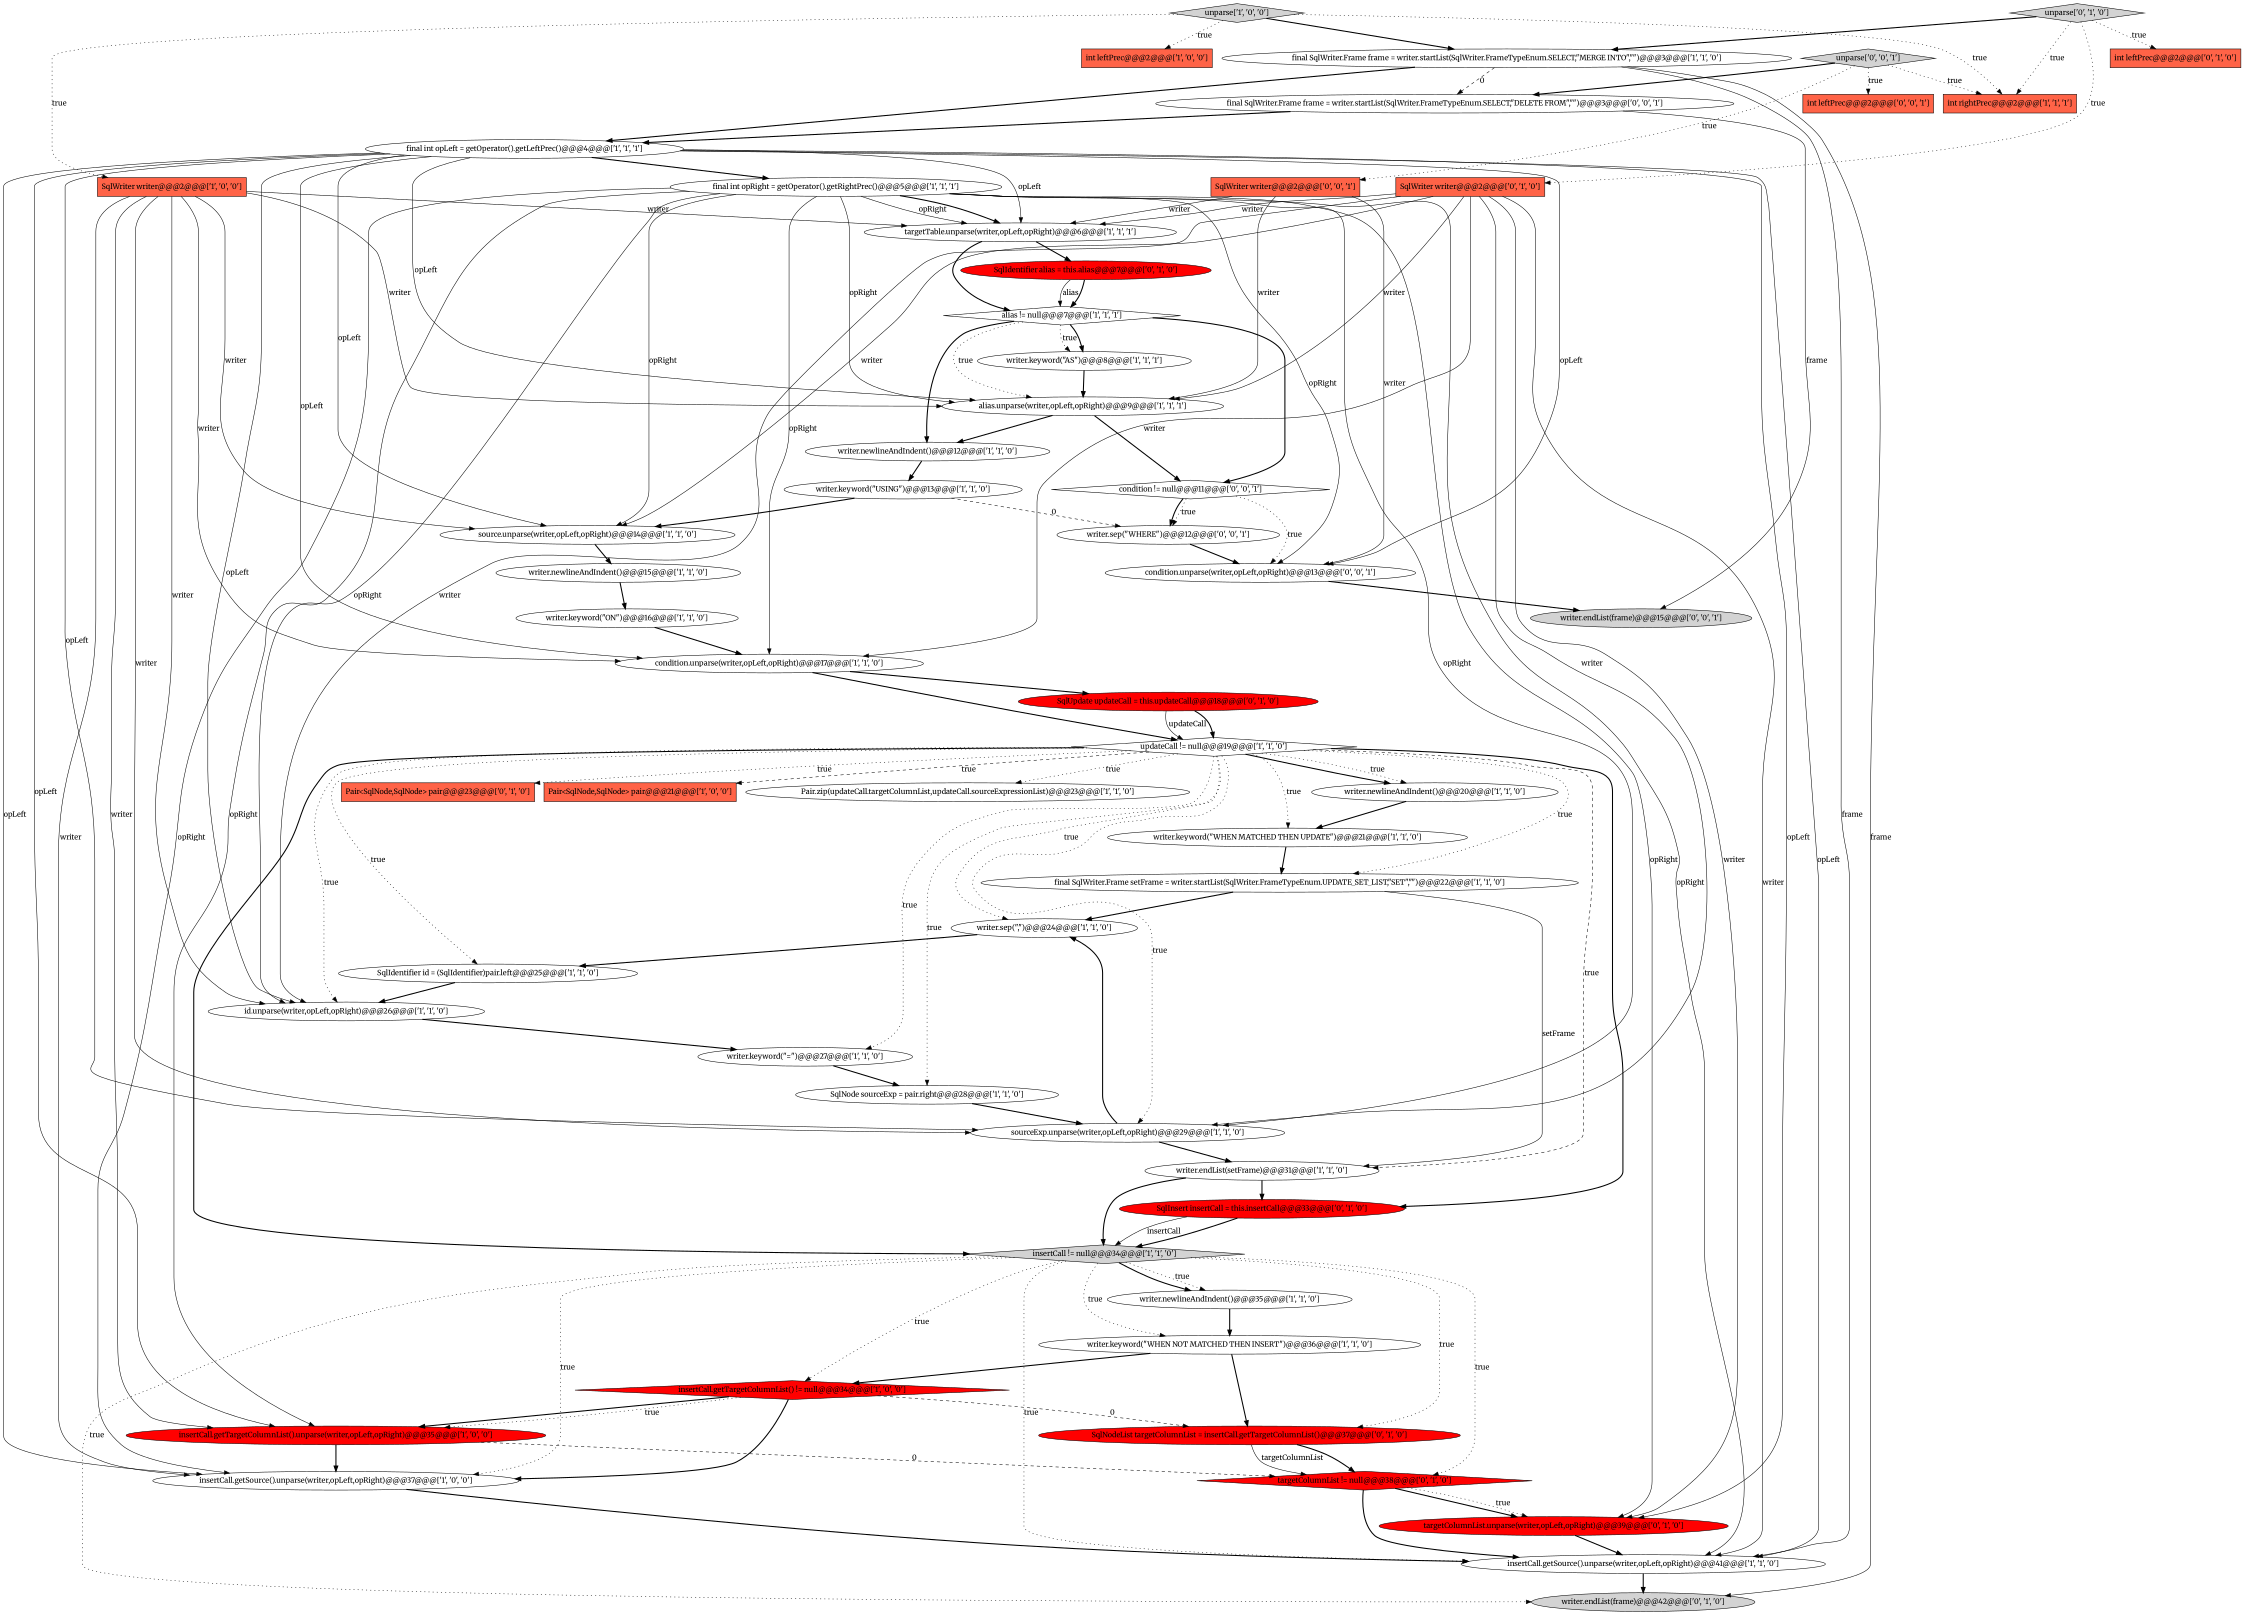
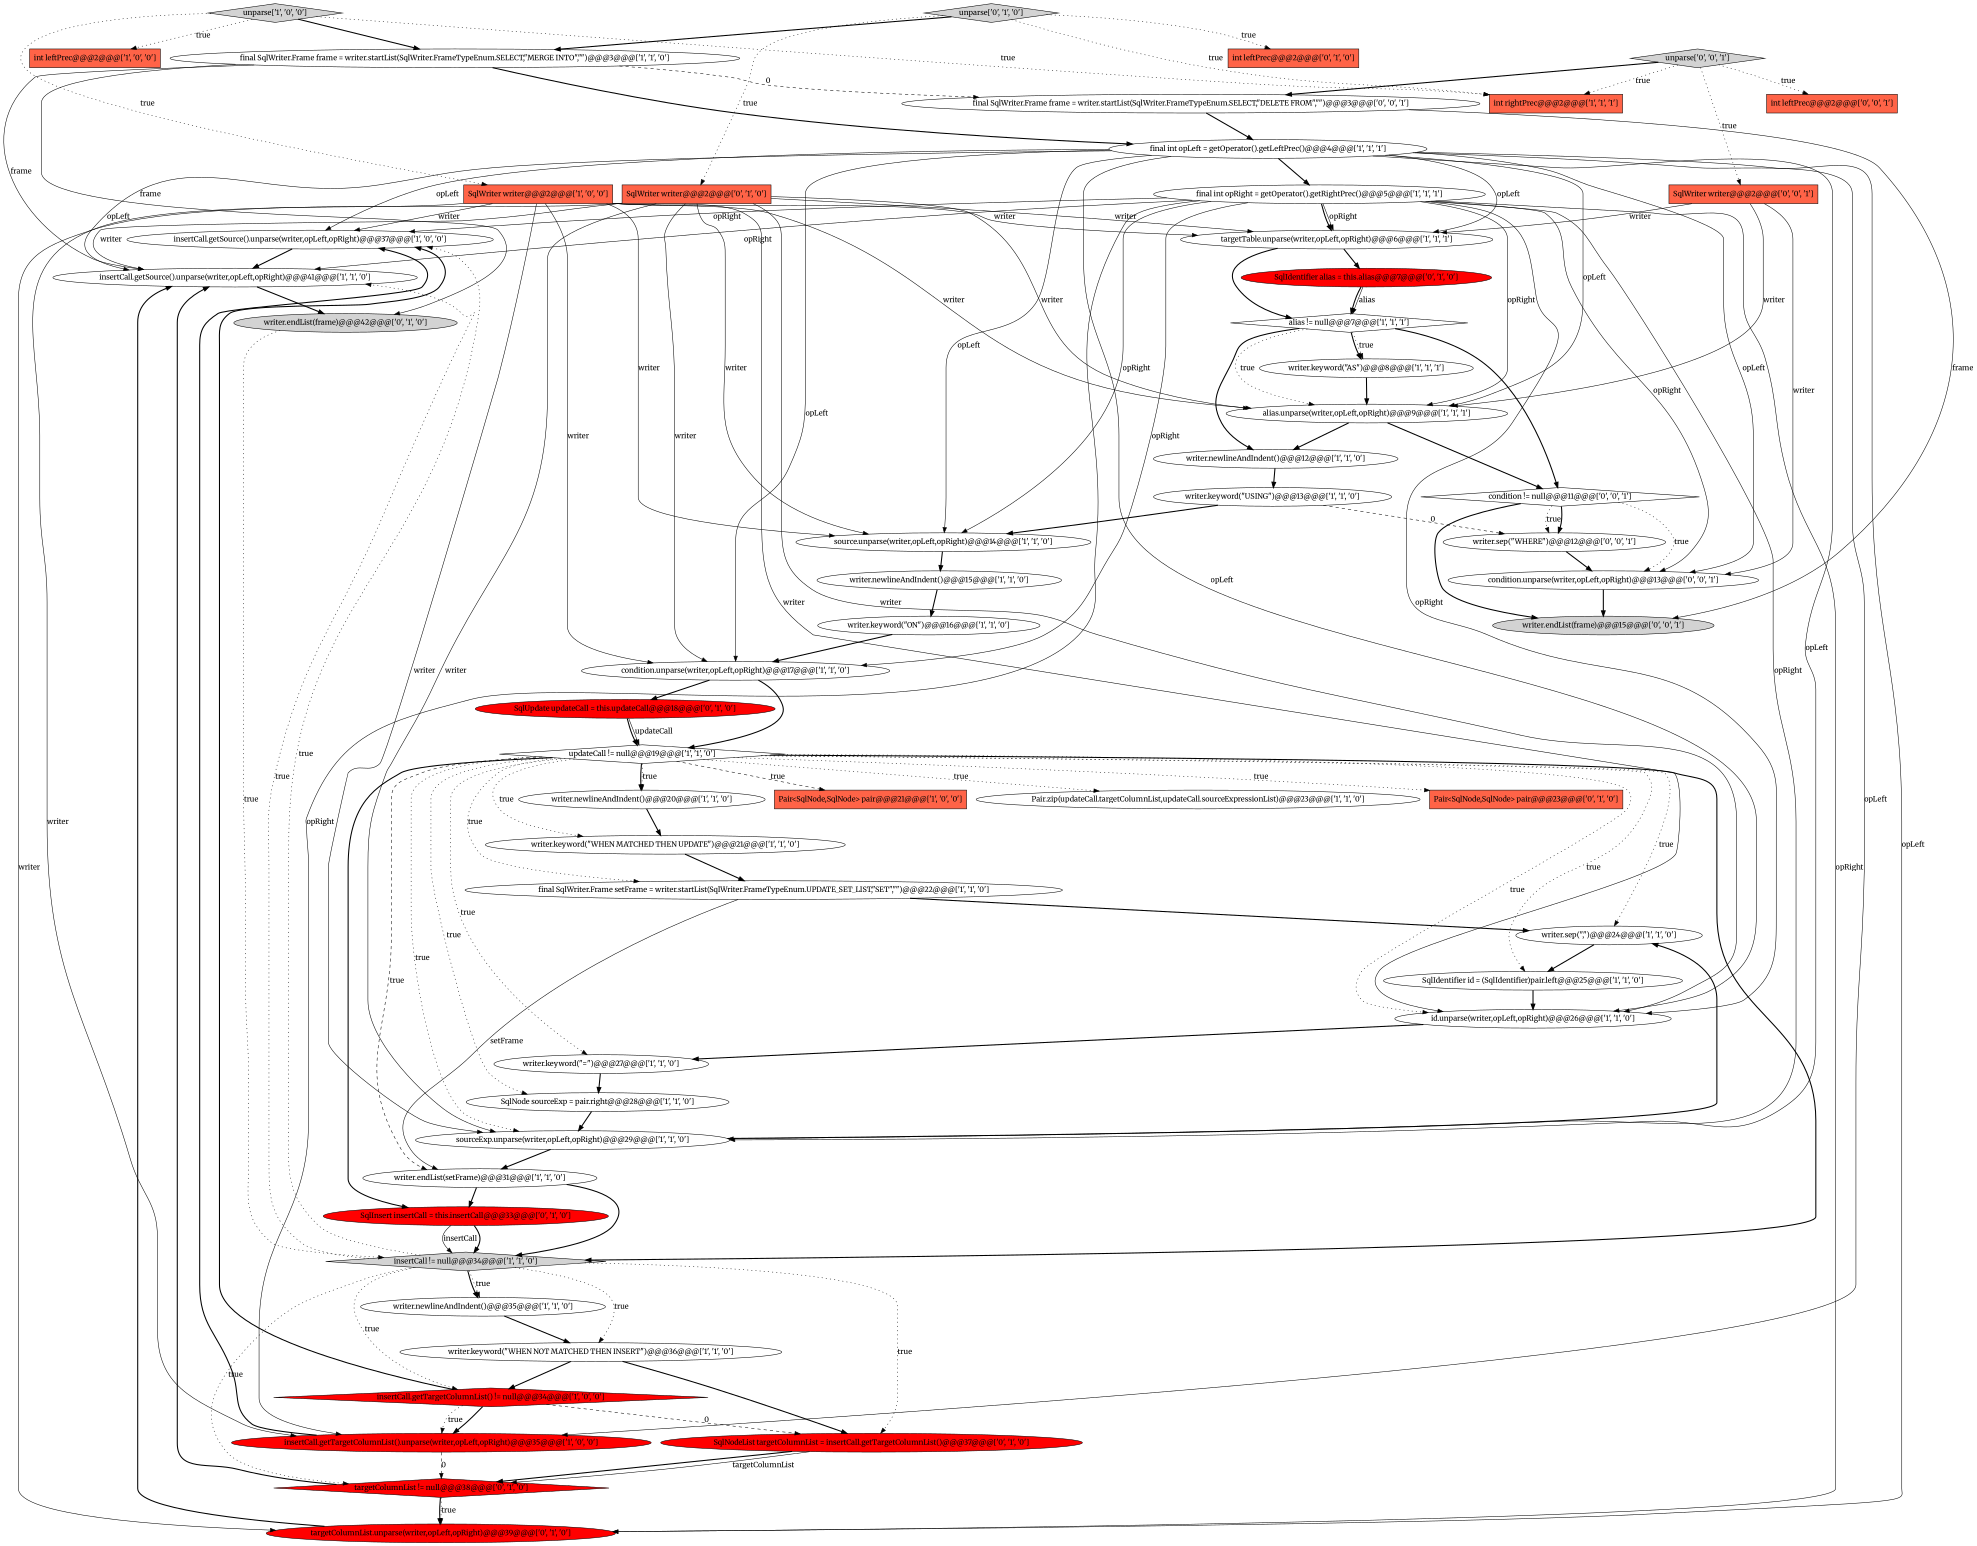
none -> (1436, 564)
(264, 1586) -> (244, 835)
